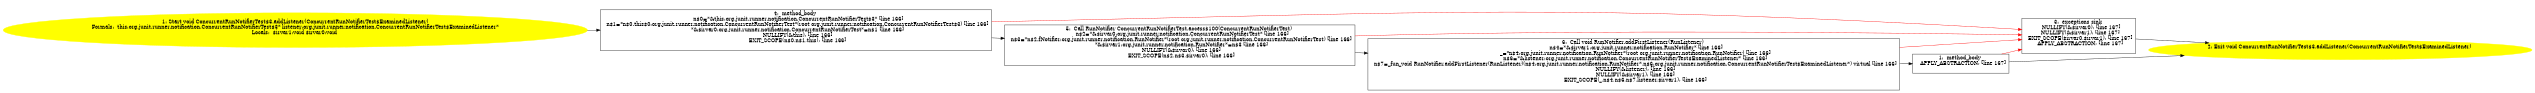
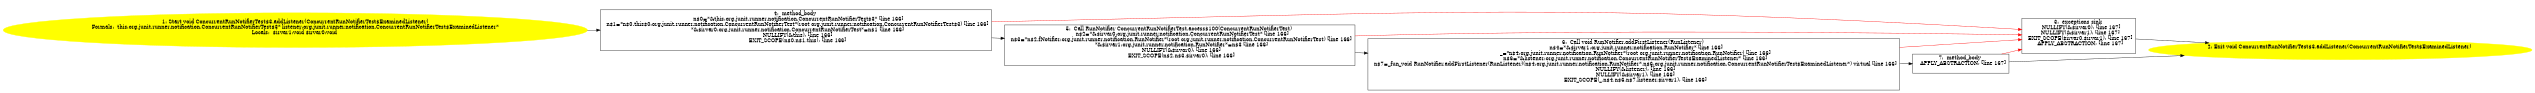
(1961, 64) -> (1961, 64)
